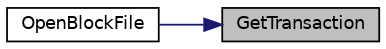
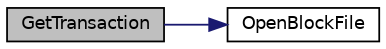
(181, 25) -> (186, 25)
